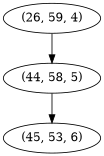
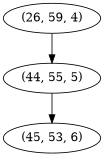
(52, 78) -> (52, 78)
